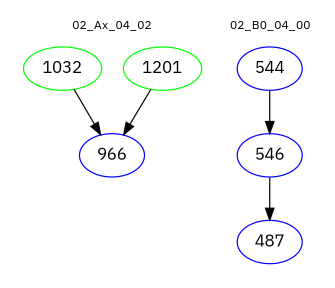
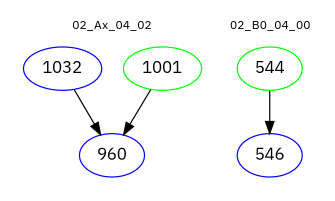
(63, 69) -> (63, 69)
(163, 69) -> (163, 69)
(270, 69) -> (270, 69)
(112, 155) -> (112, 155)
(270, 242) -> none
